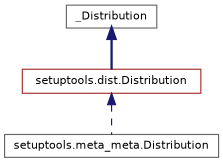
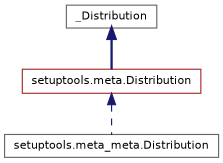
(112, 81) -> (112, 81)
